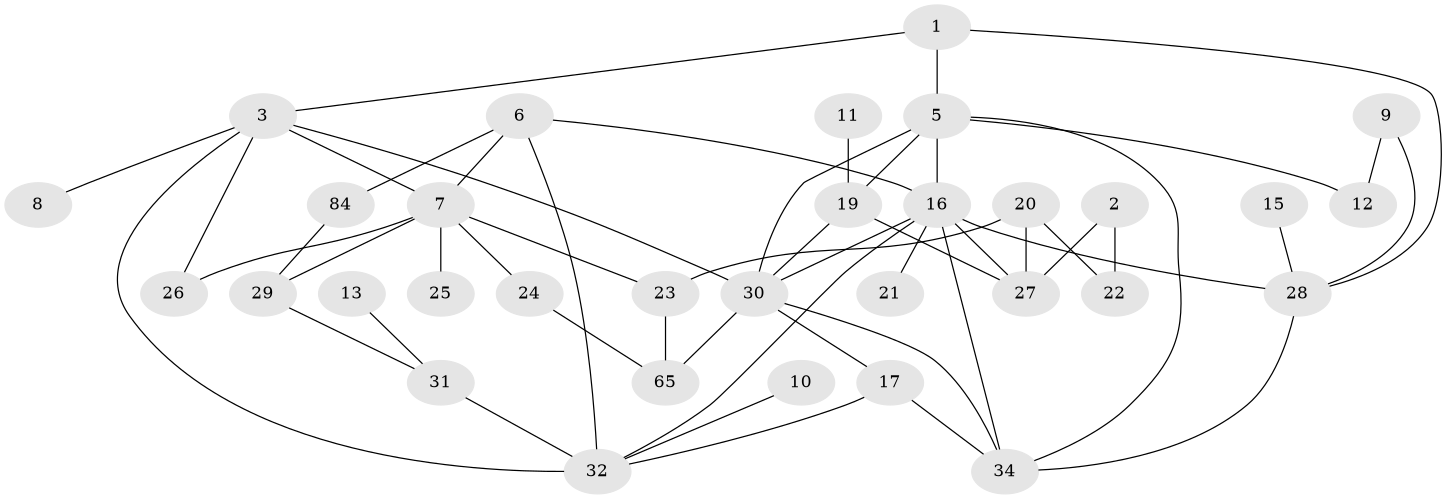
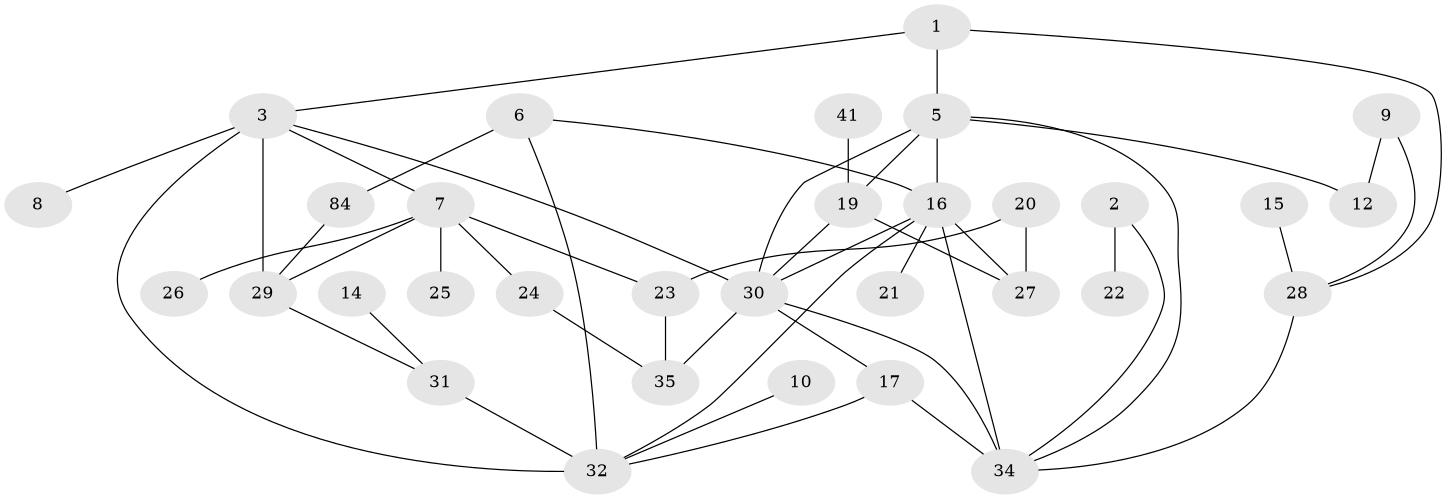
(848, 116) -> (848, 116)
(480, 161) -> none
(219, 205) -> (263, 205)
(1064, 243) -> none
(1076, 244) -> (1136, 356)
(1104, 260) -> none
(352, 294) -> (352, 294)
(666, 383) -> (666, 383)
